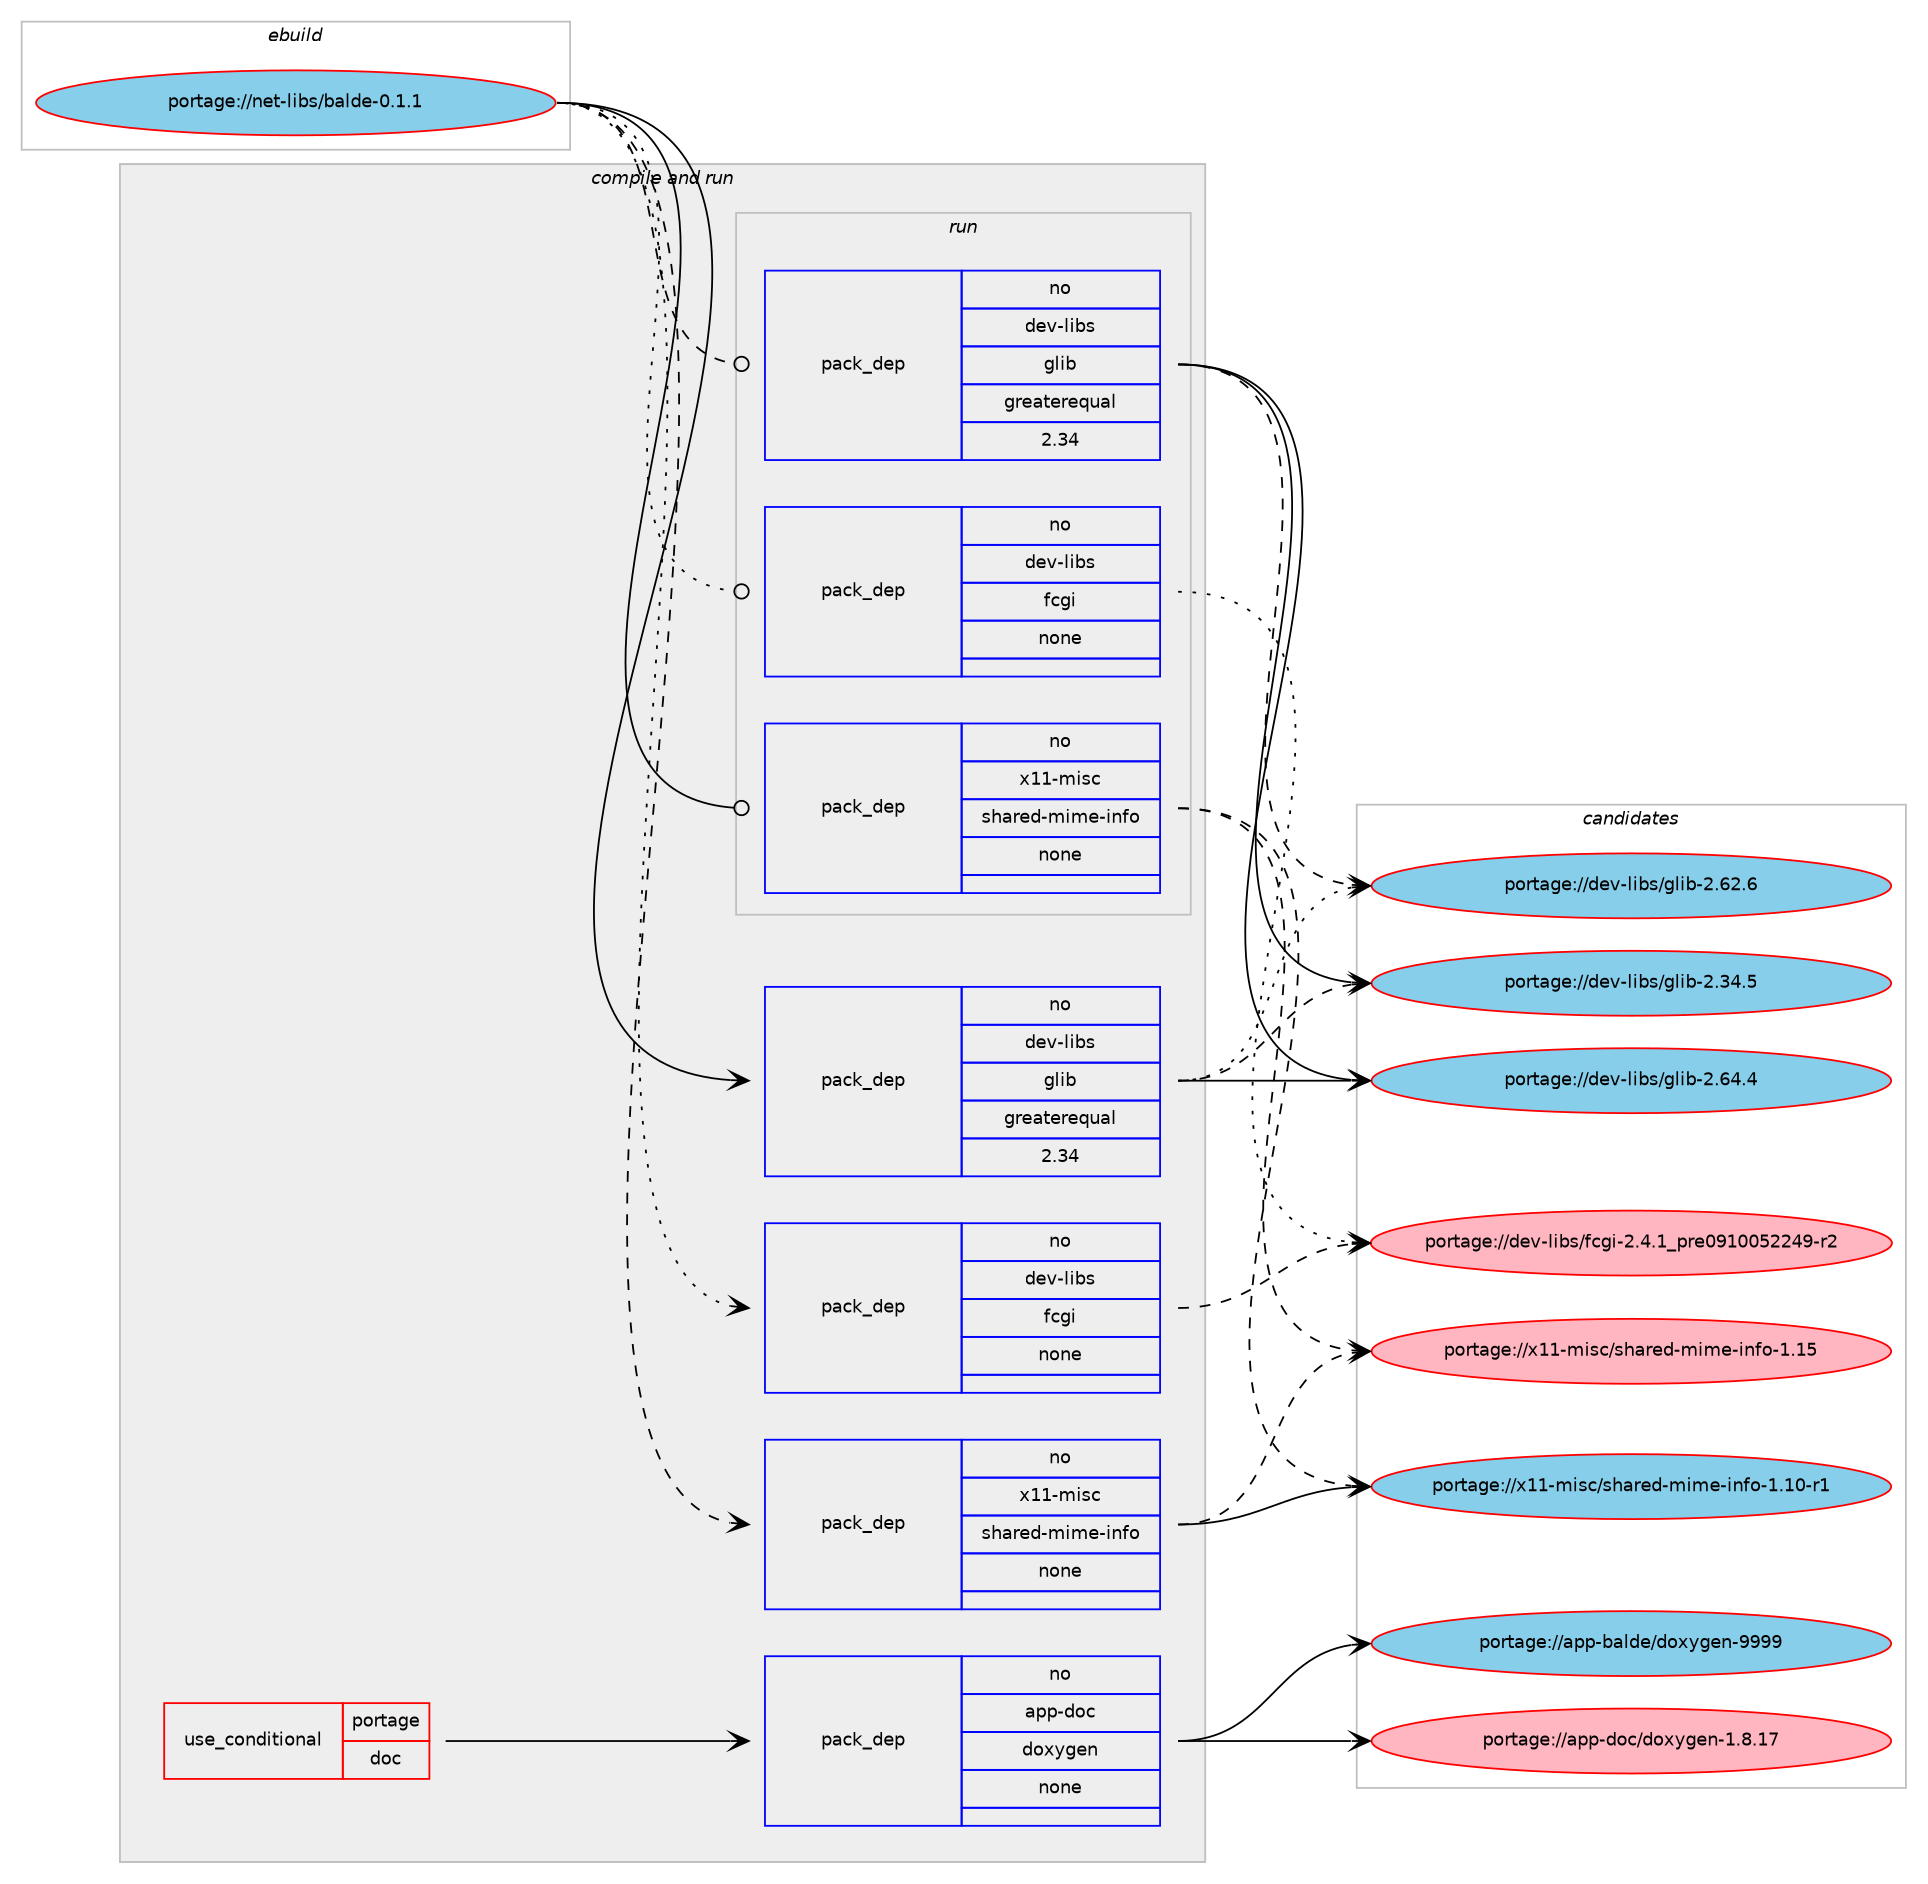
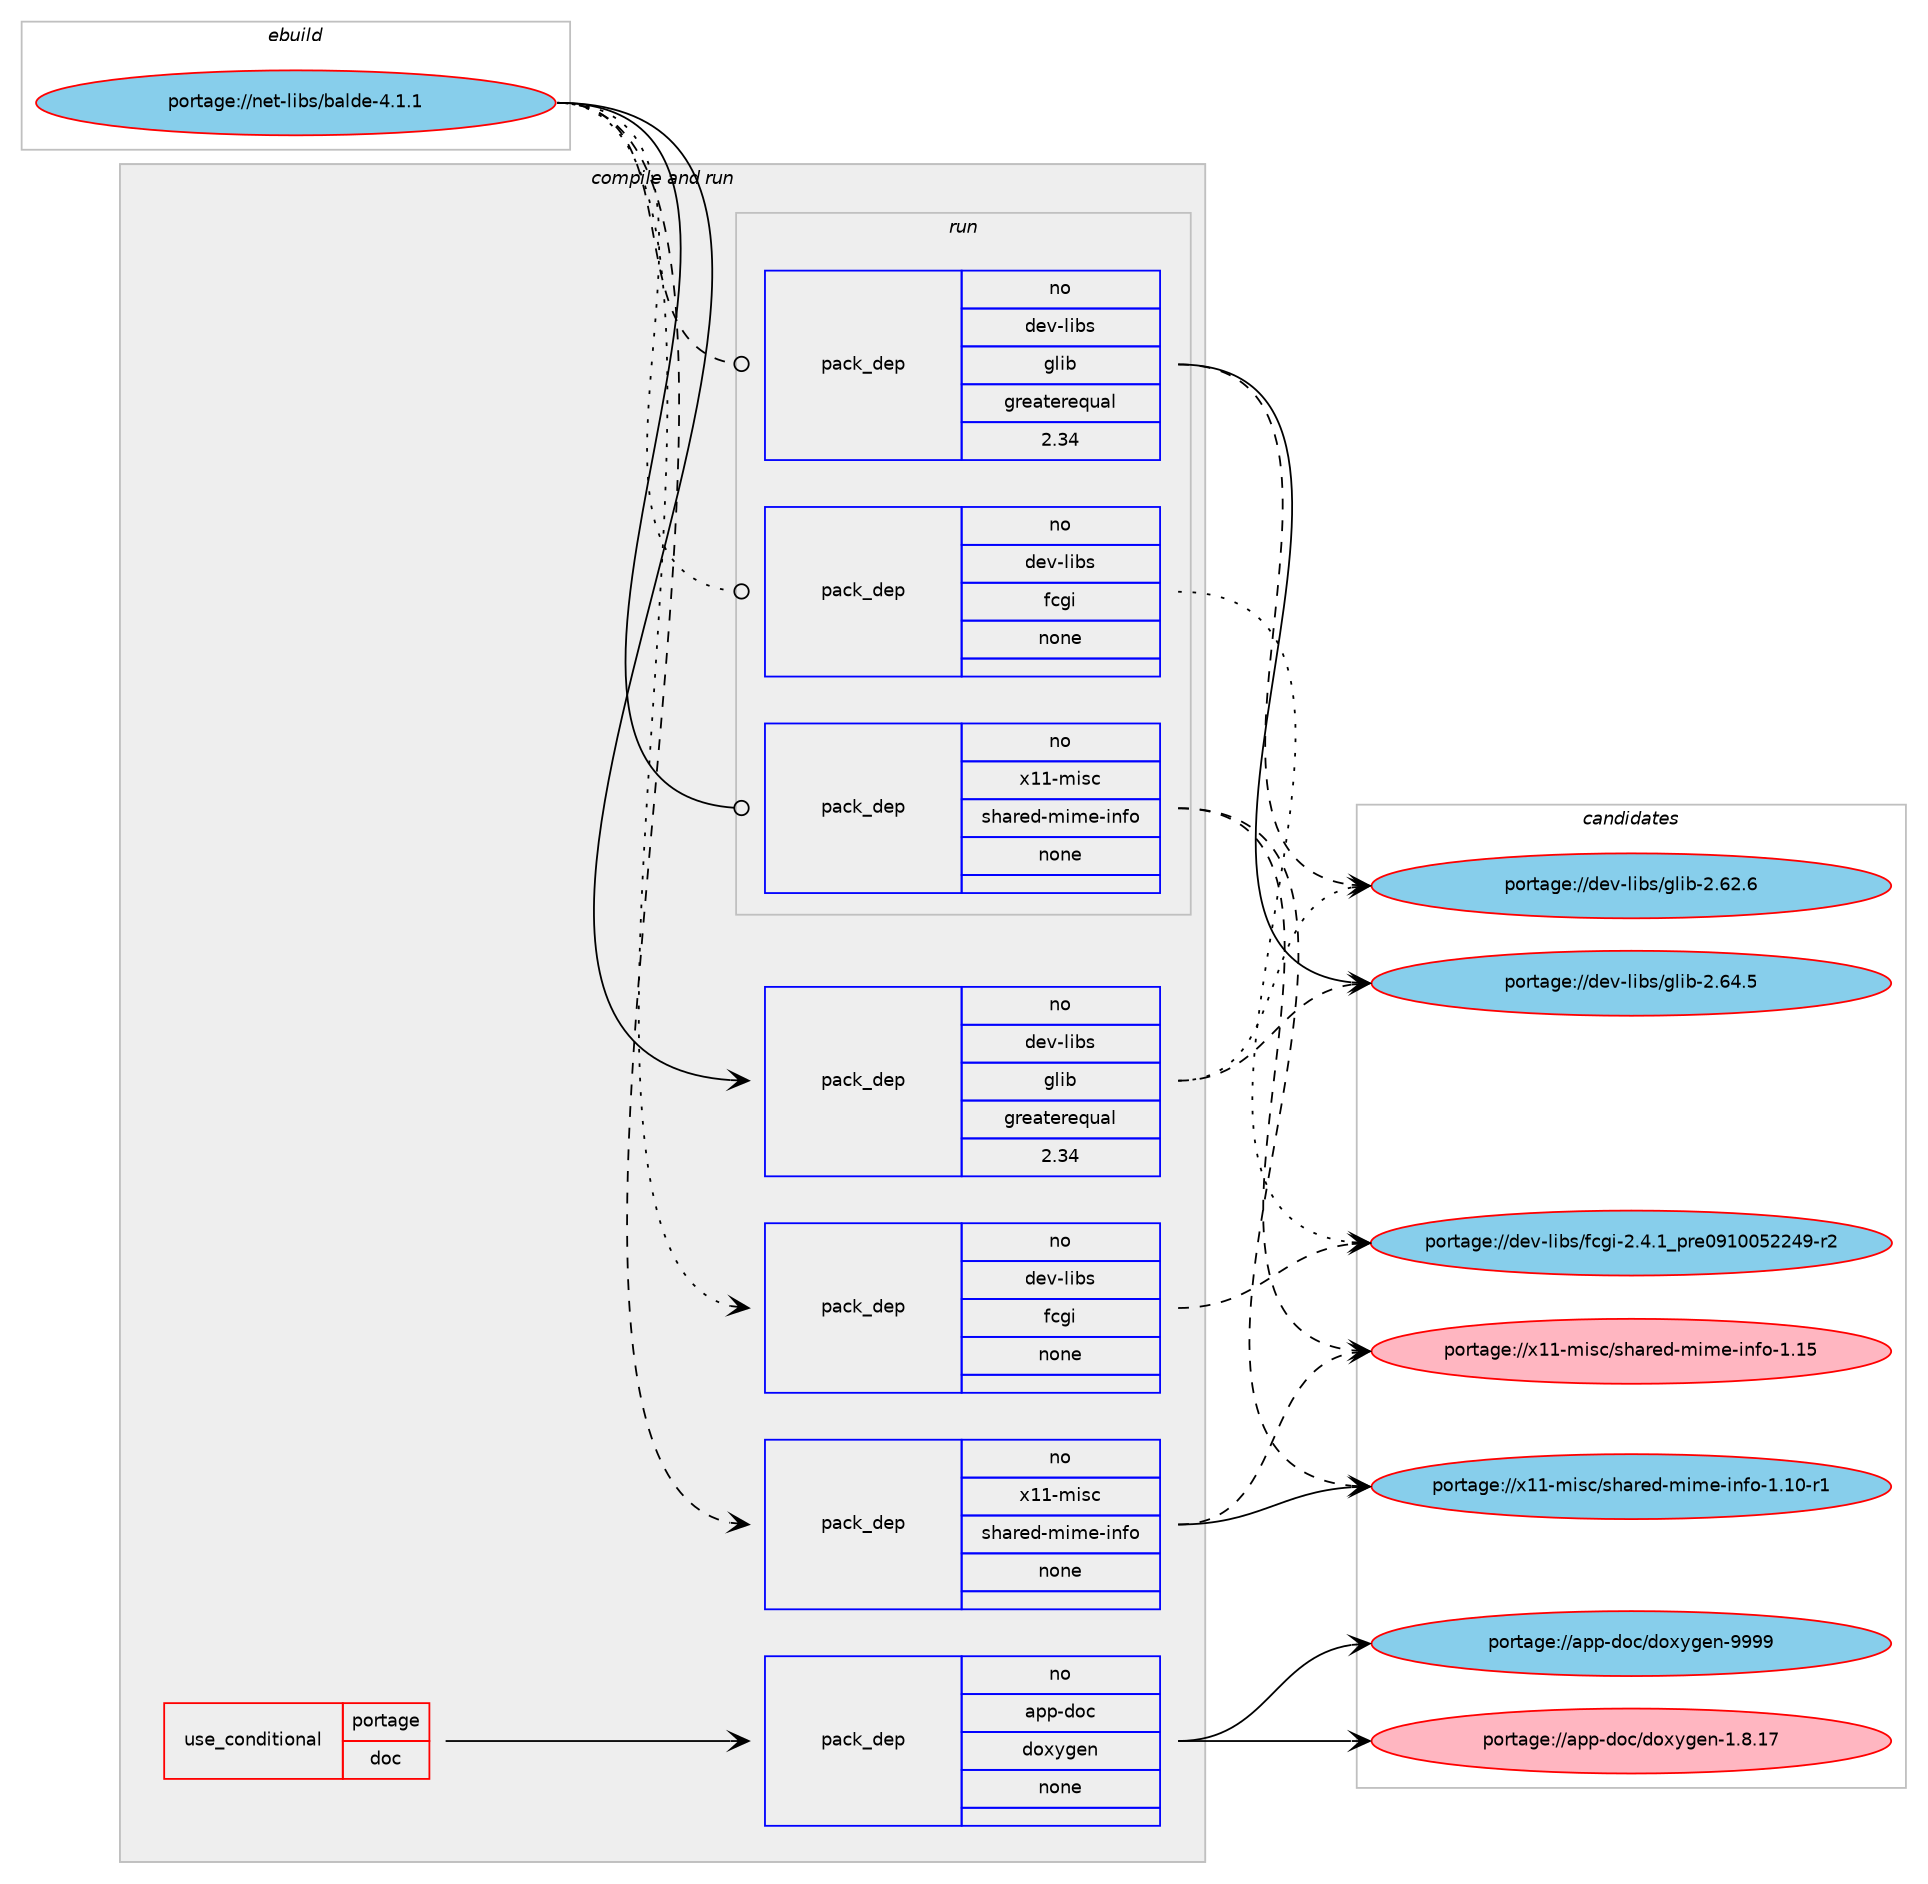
(296, 103) -> (296, 103)
(1631, 983) -> (1631, 983)
(1631, 1081) -> none
(1631, 1243) -> (1631, 1243)
(1631, 1644) -> (1631, 1644)
